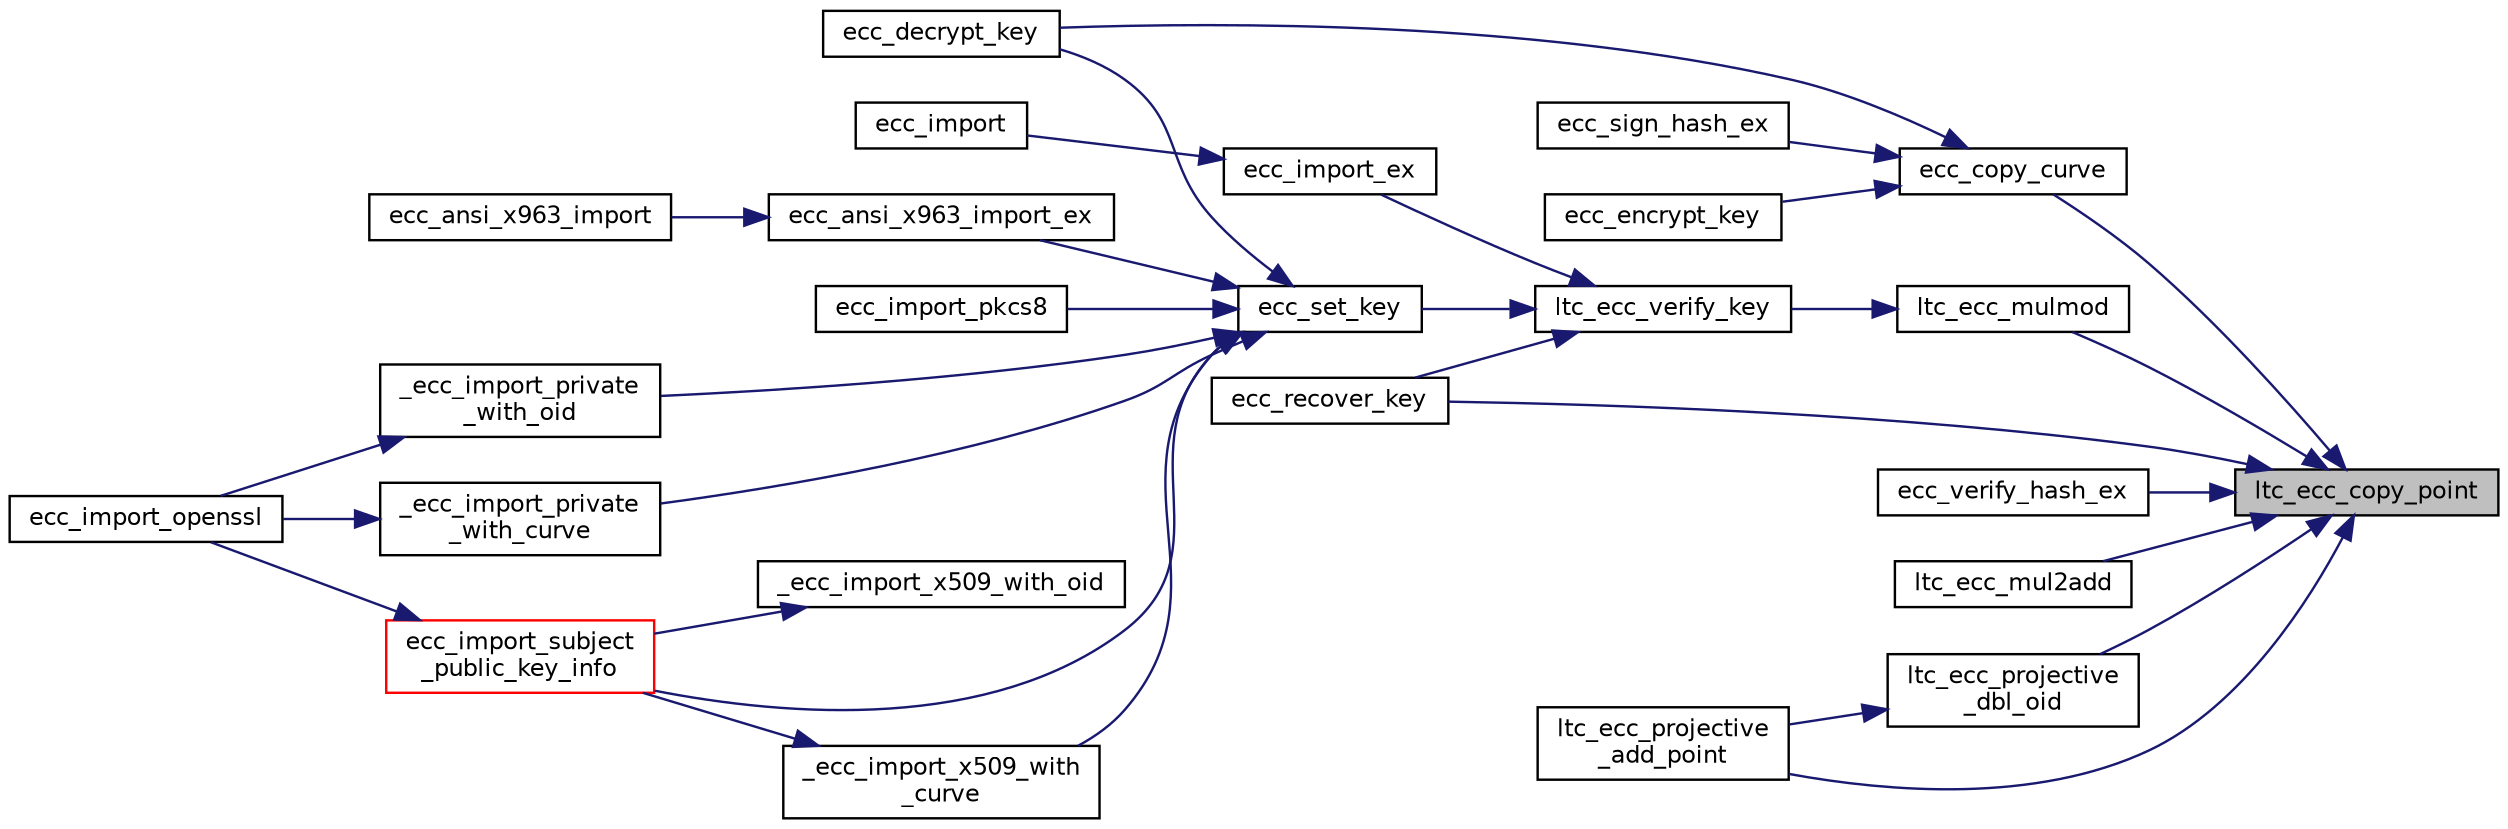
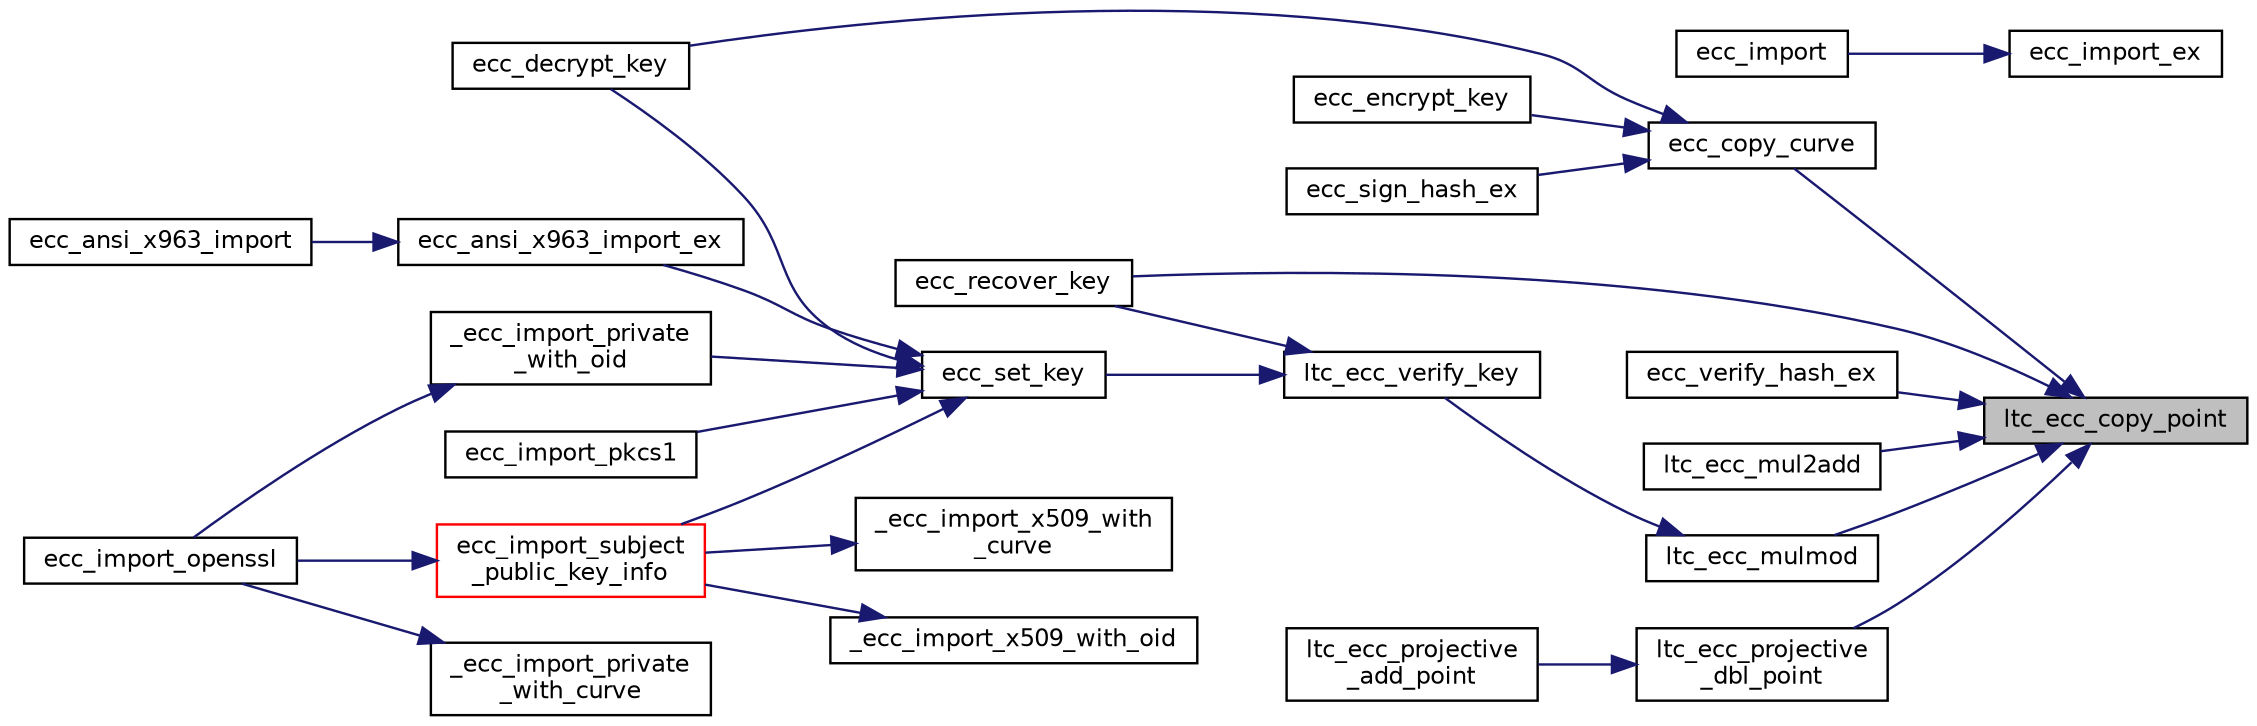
(1476, 238) -> none
(941, 309) -> (571, 454)
(960, 449) -> none
(1169, 612) -> none
(2013, 690) -> (1762, 664)
(2115, 764) -> none
